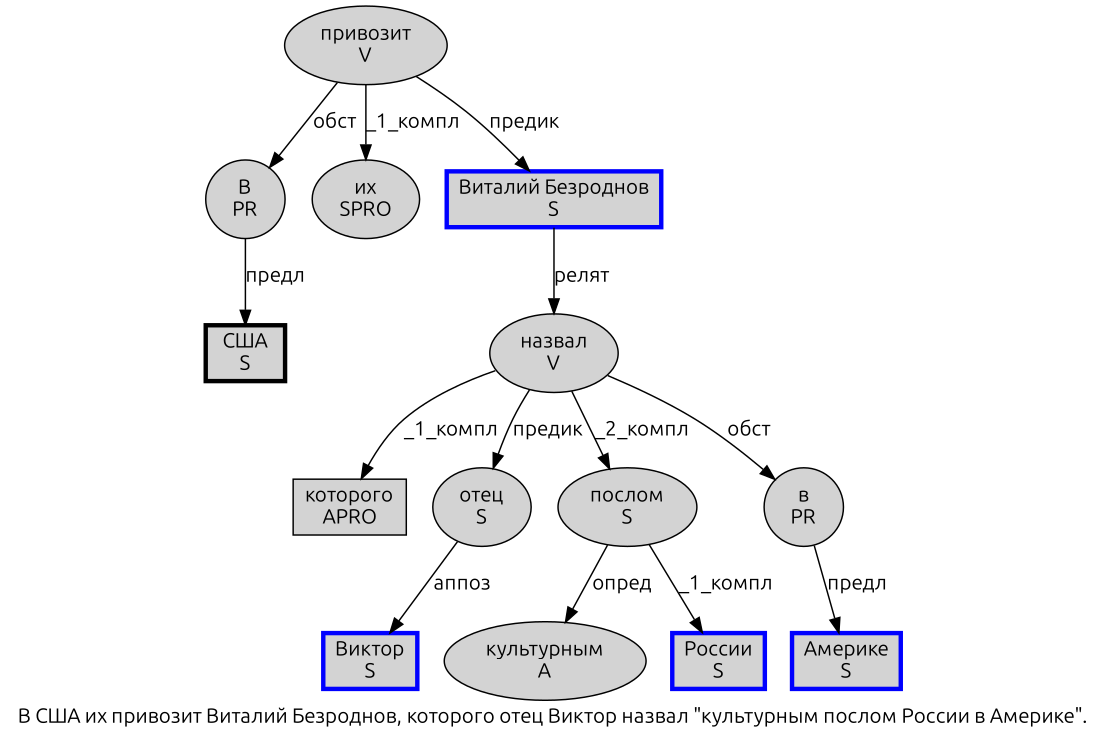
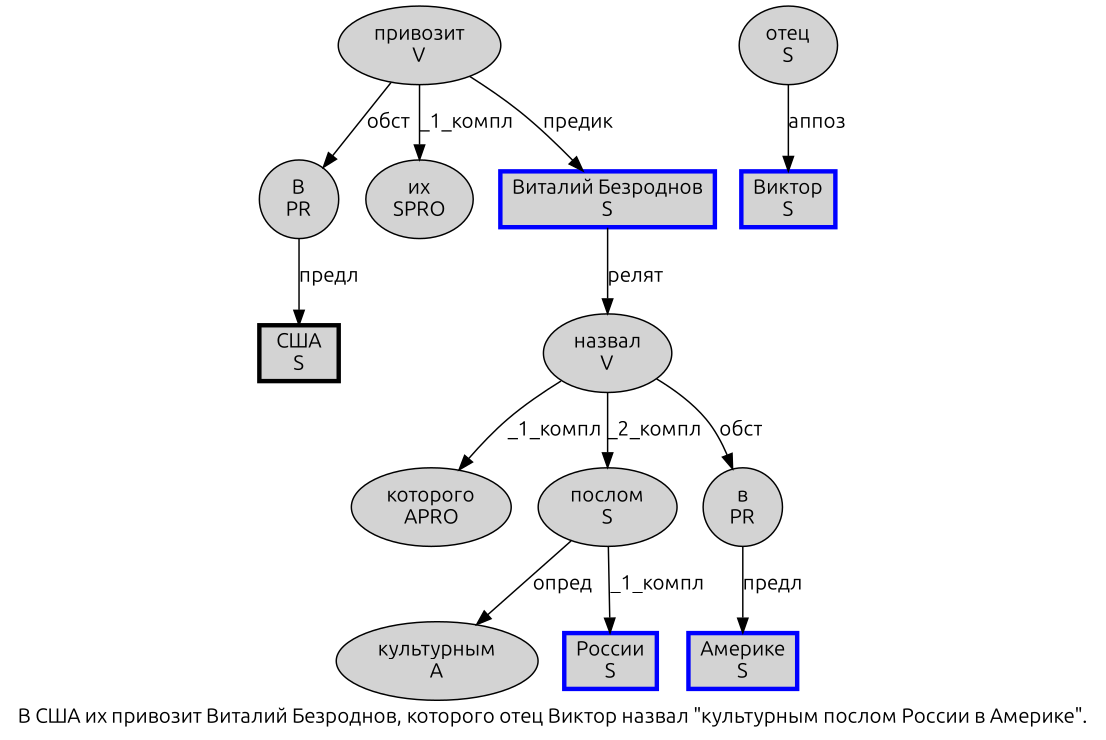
(512, 421) -> none
(350, 507) -> (431, 507)
